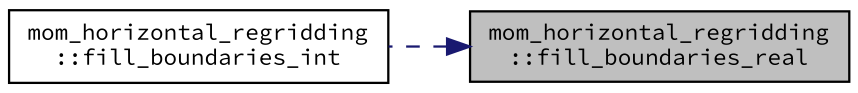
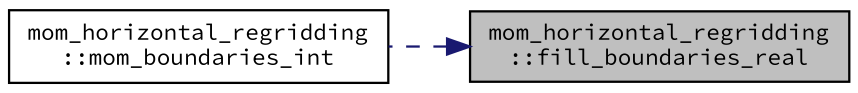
(199, 47) -> (199, 47)
